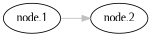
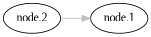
(71, 18) -> (71, 18)
